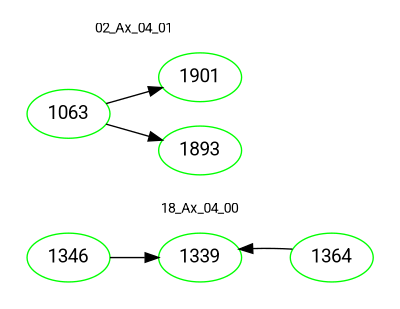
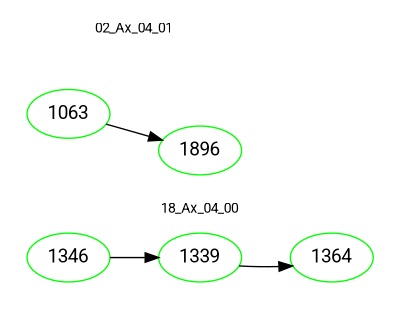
(200, 77) -> none
(200, 150) -> (200, 150)
(273, 248) -> (259, 267)
